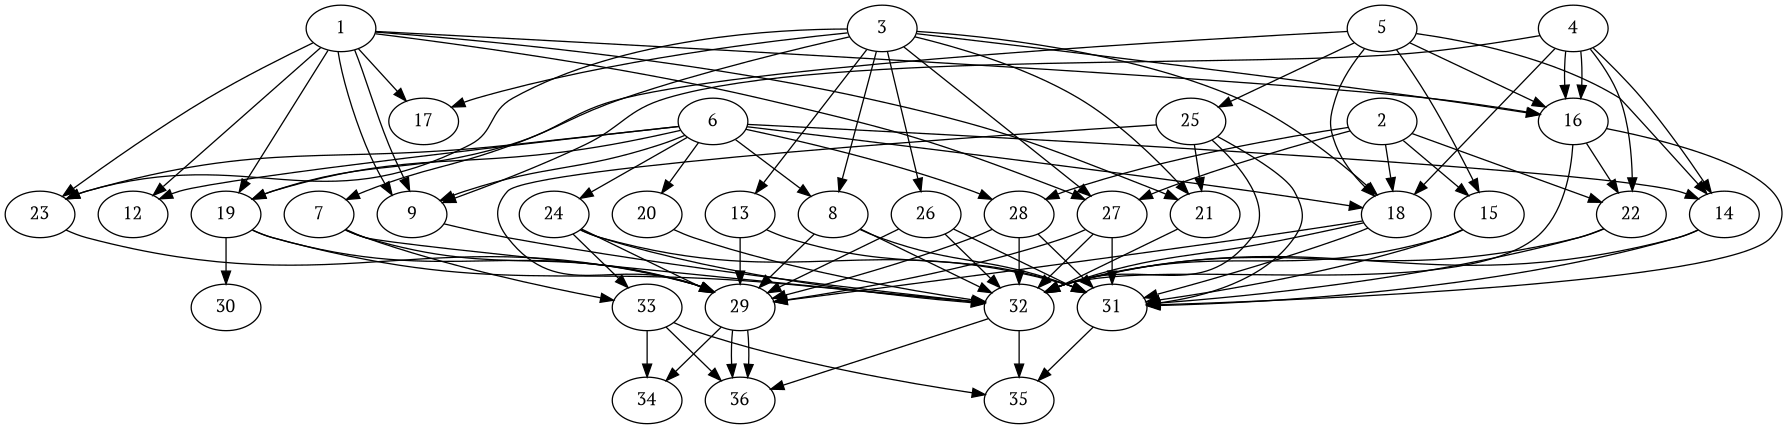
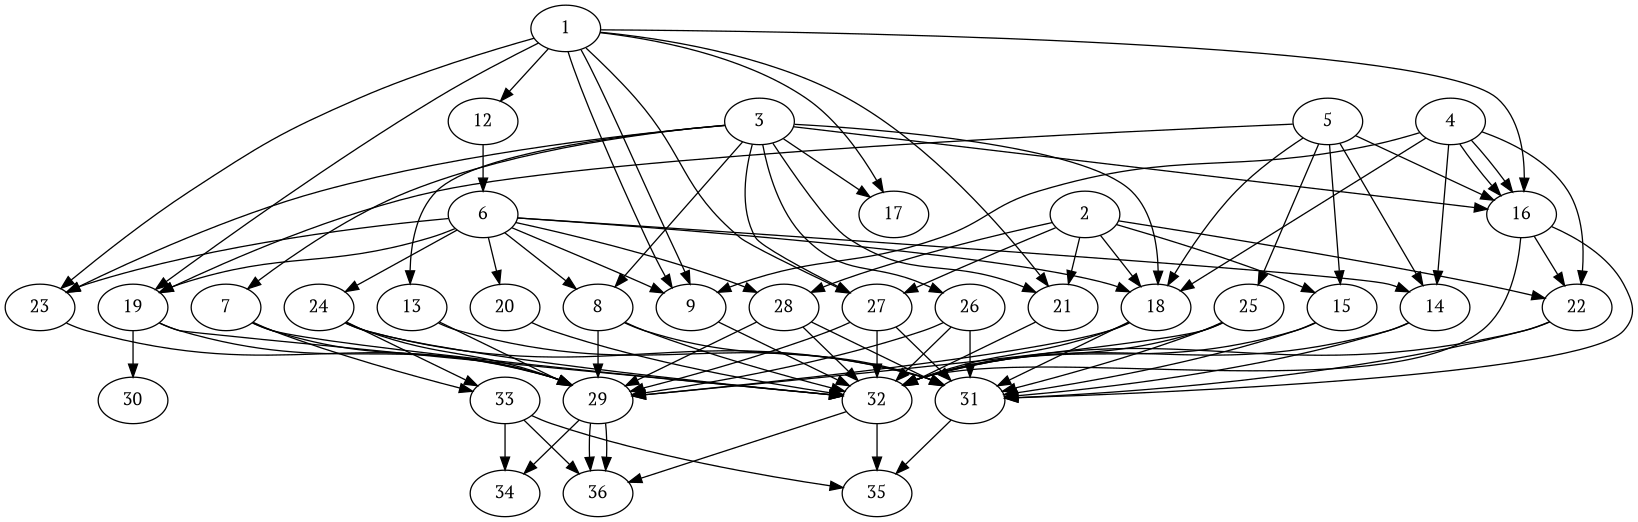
(1197, 164) -> (1077, 249)
(323, 169) -> (483, 162)
